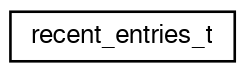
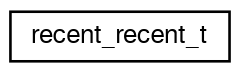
(123, 37) -> (120, 37)
